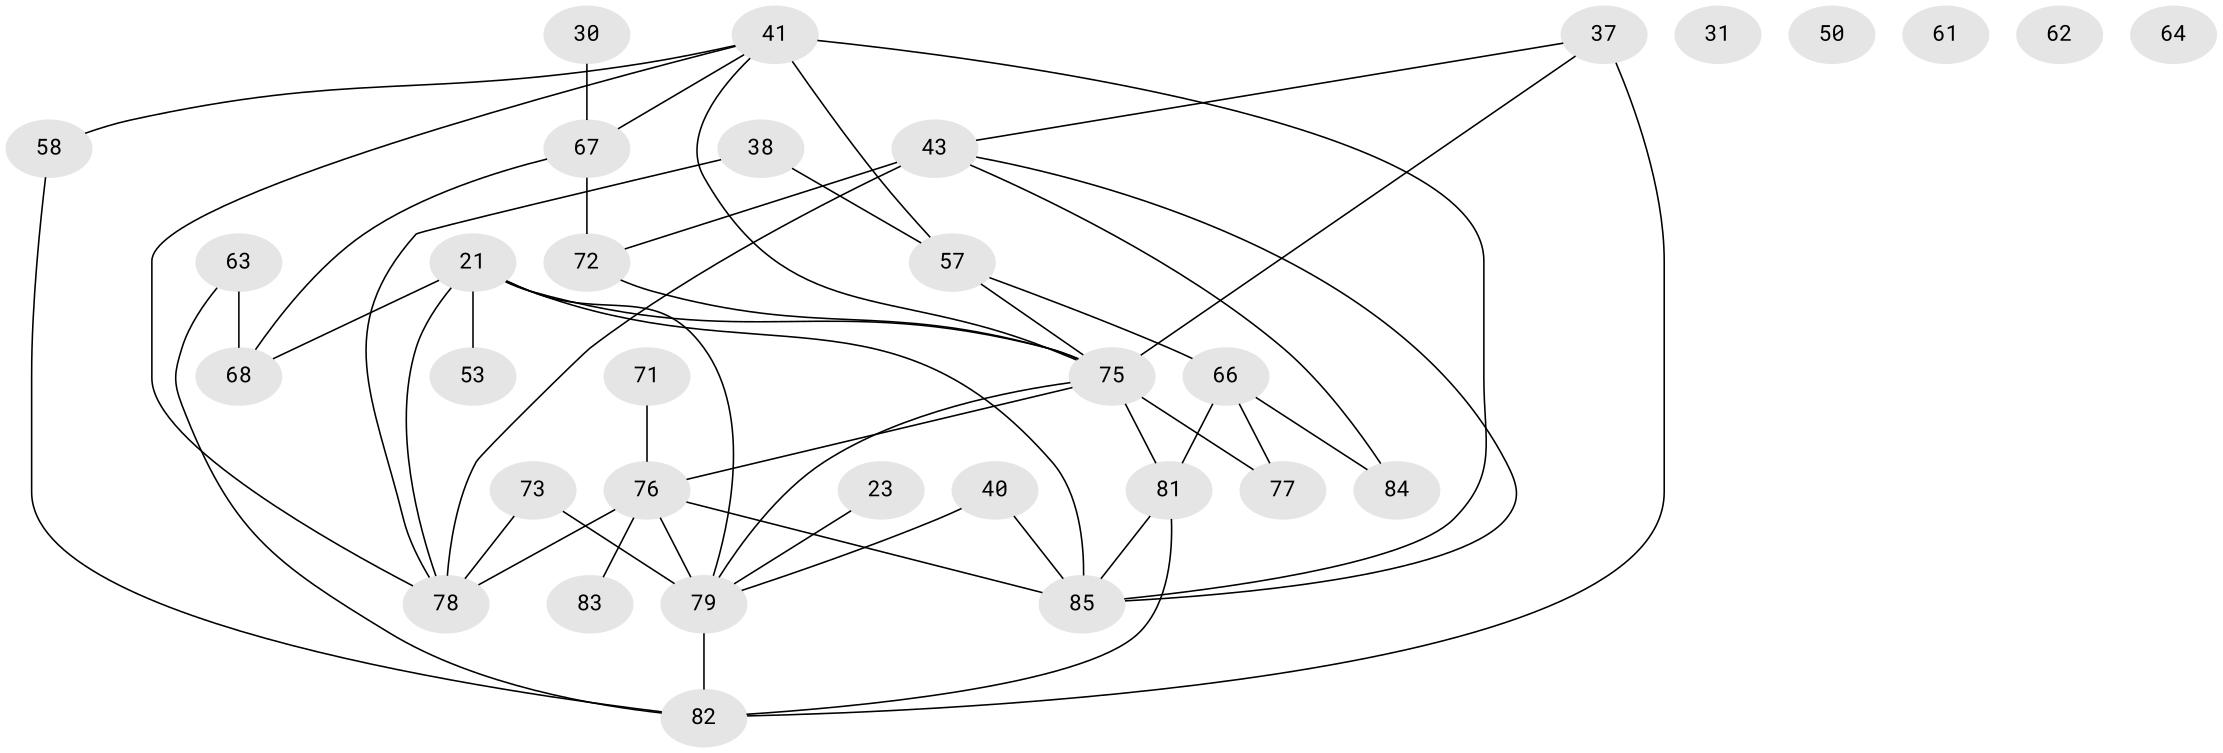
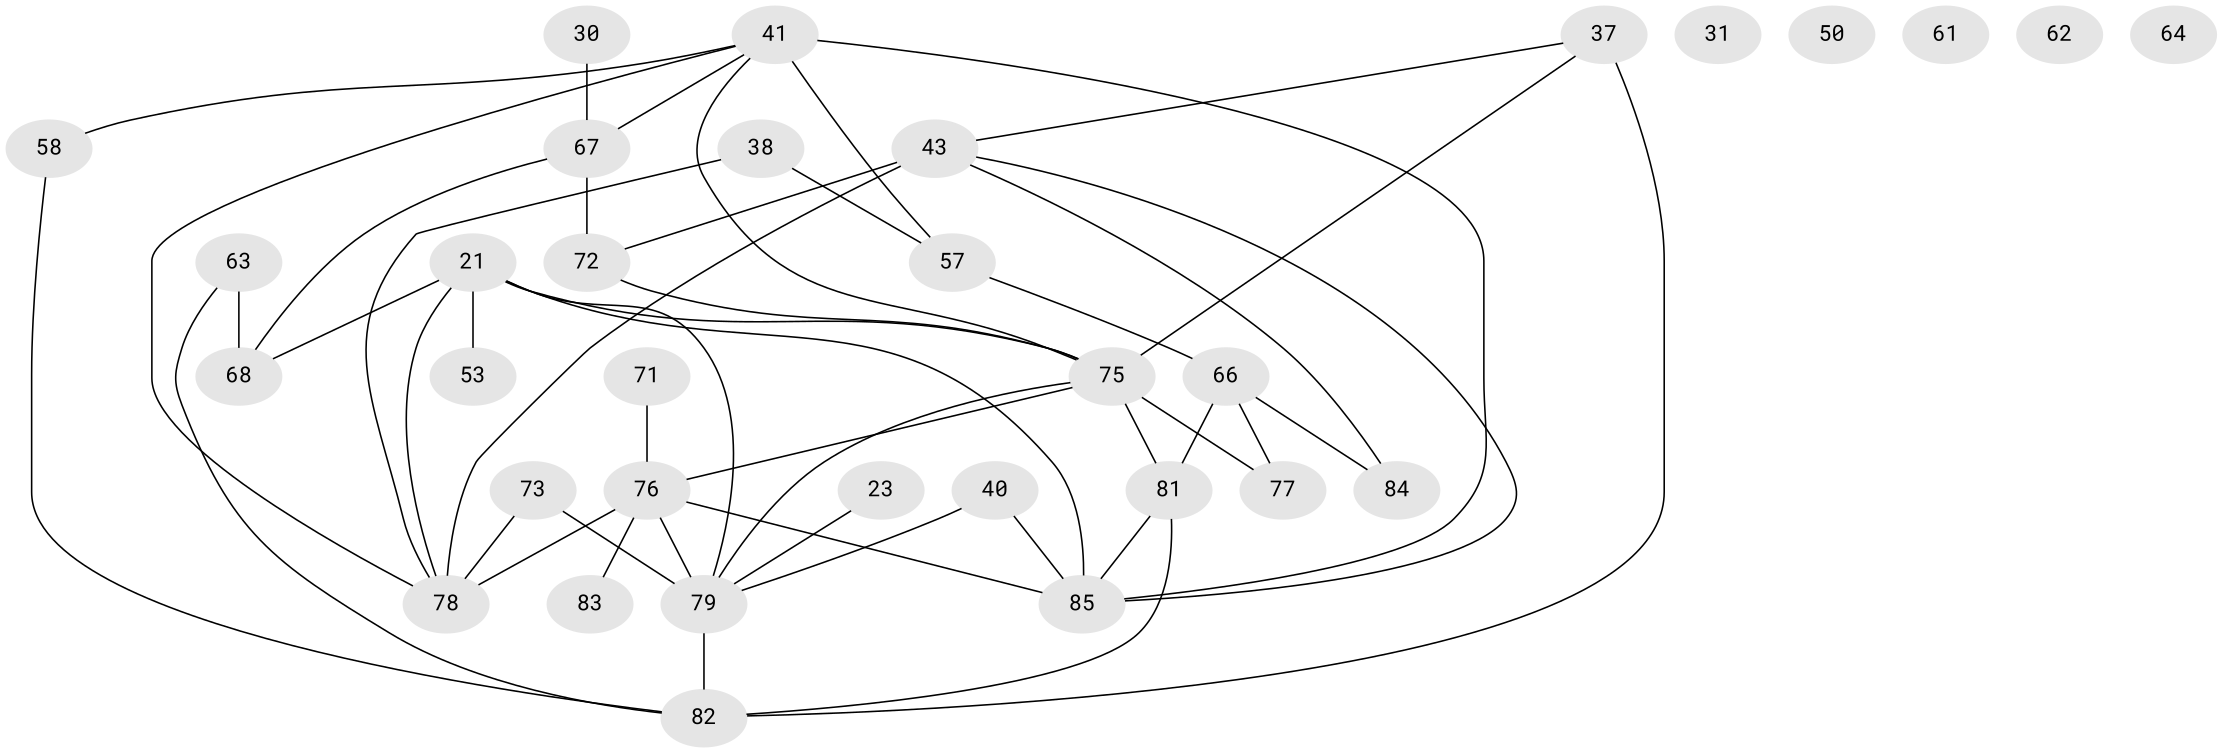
(1032, 319) -> none
